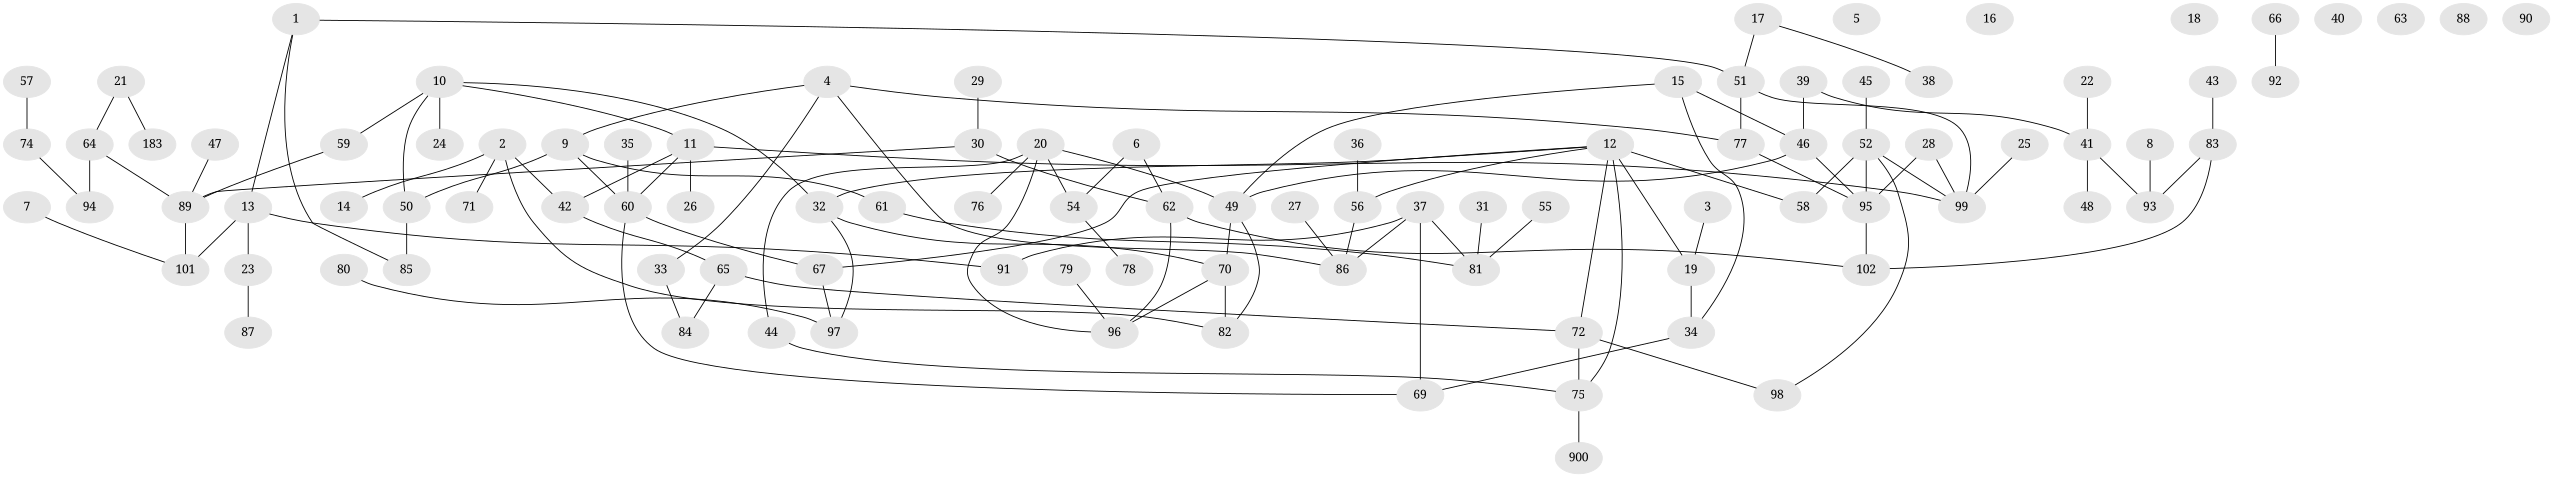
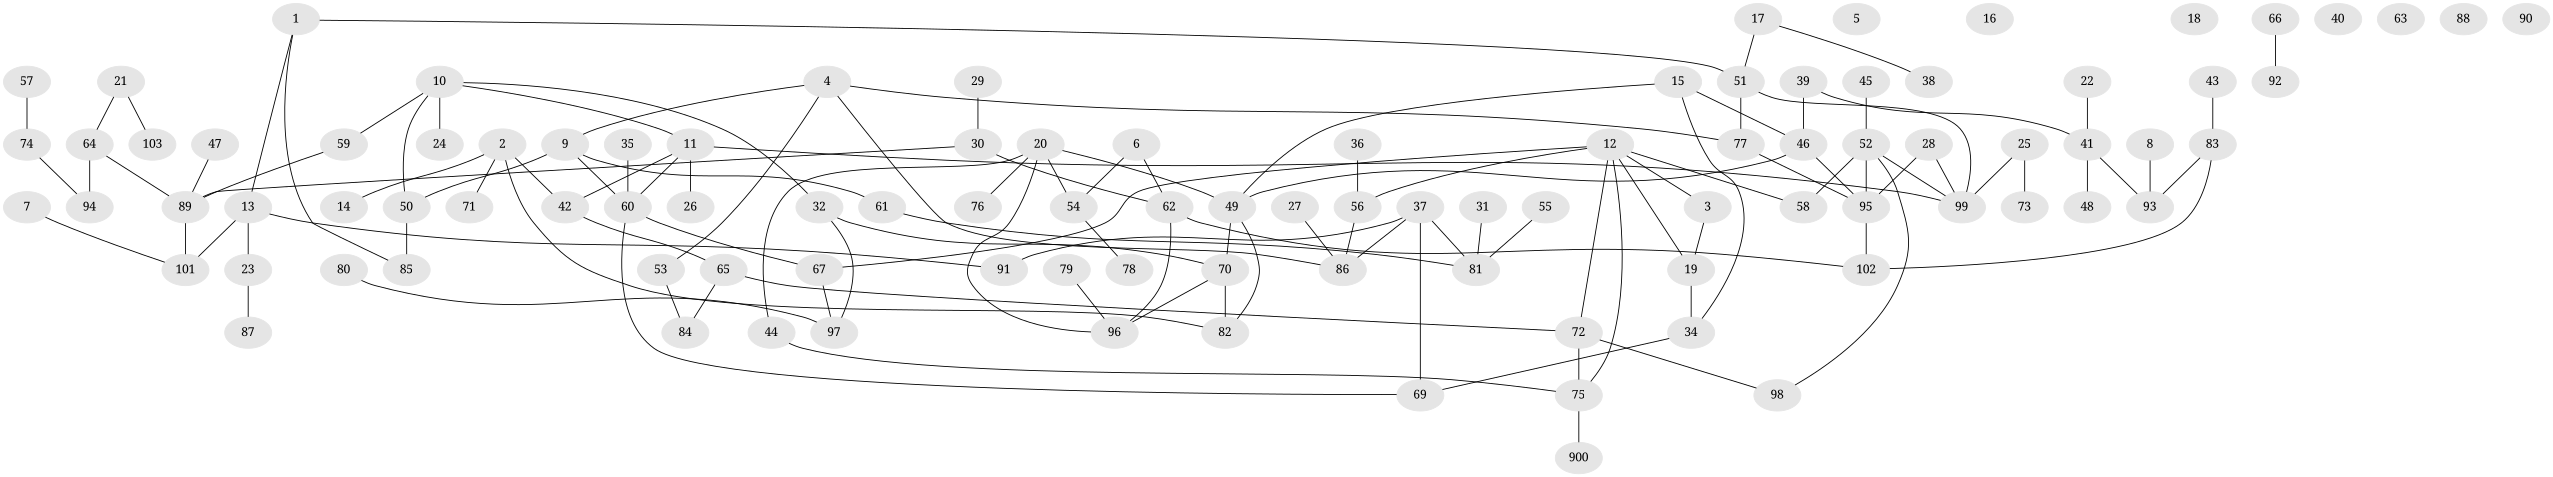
(152, 145) -> (152, 145)
(1060, 170) -> (1670, 183)
none -> (2025, 207)
(661, 270) -> (661, 270)
